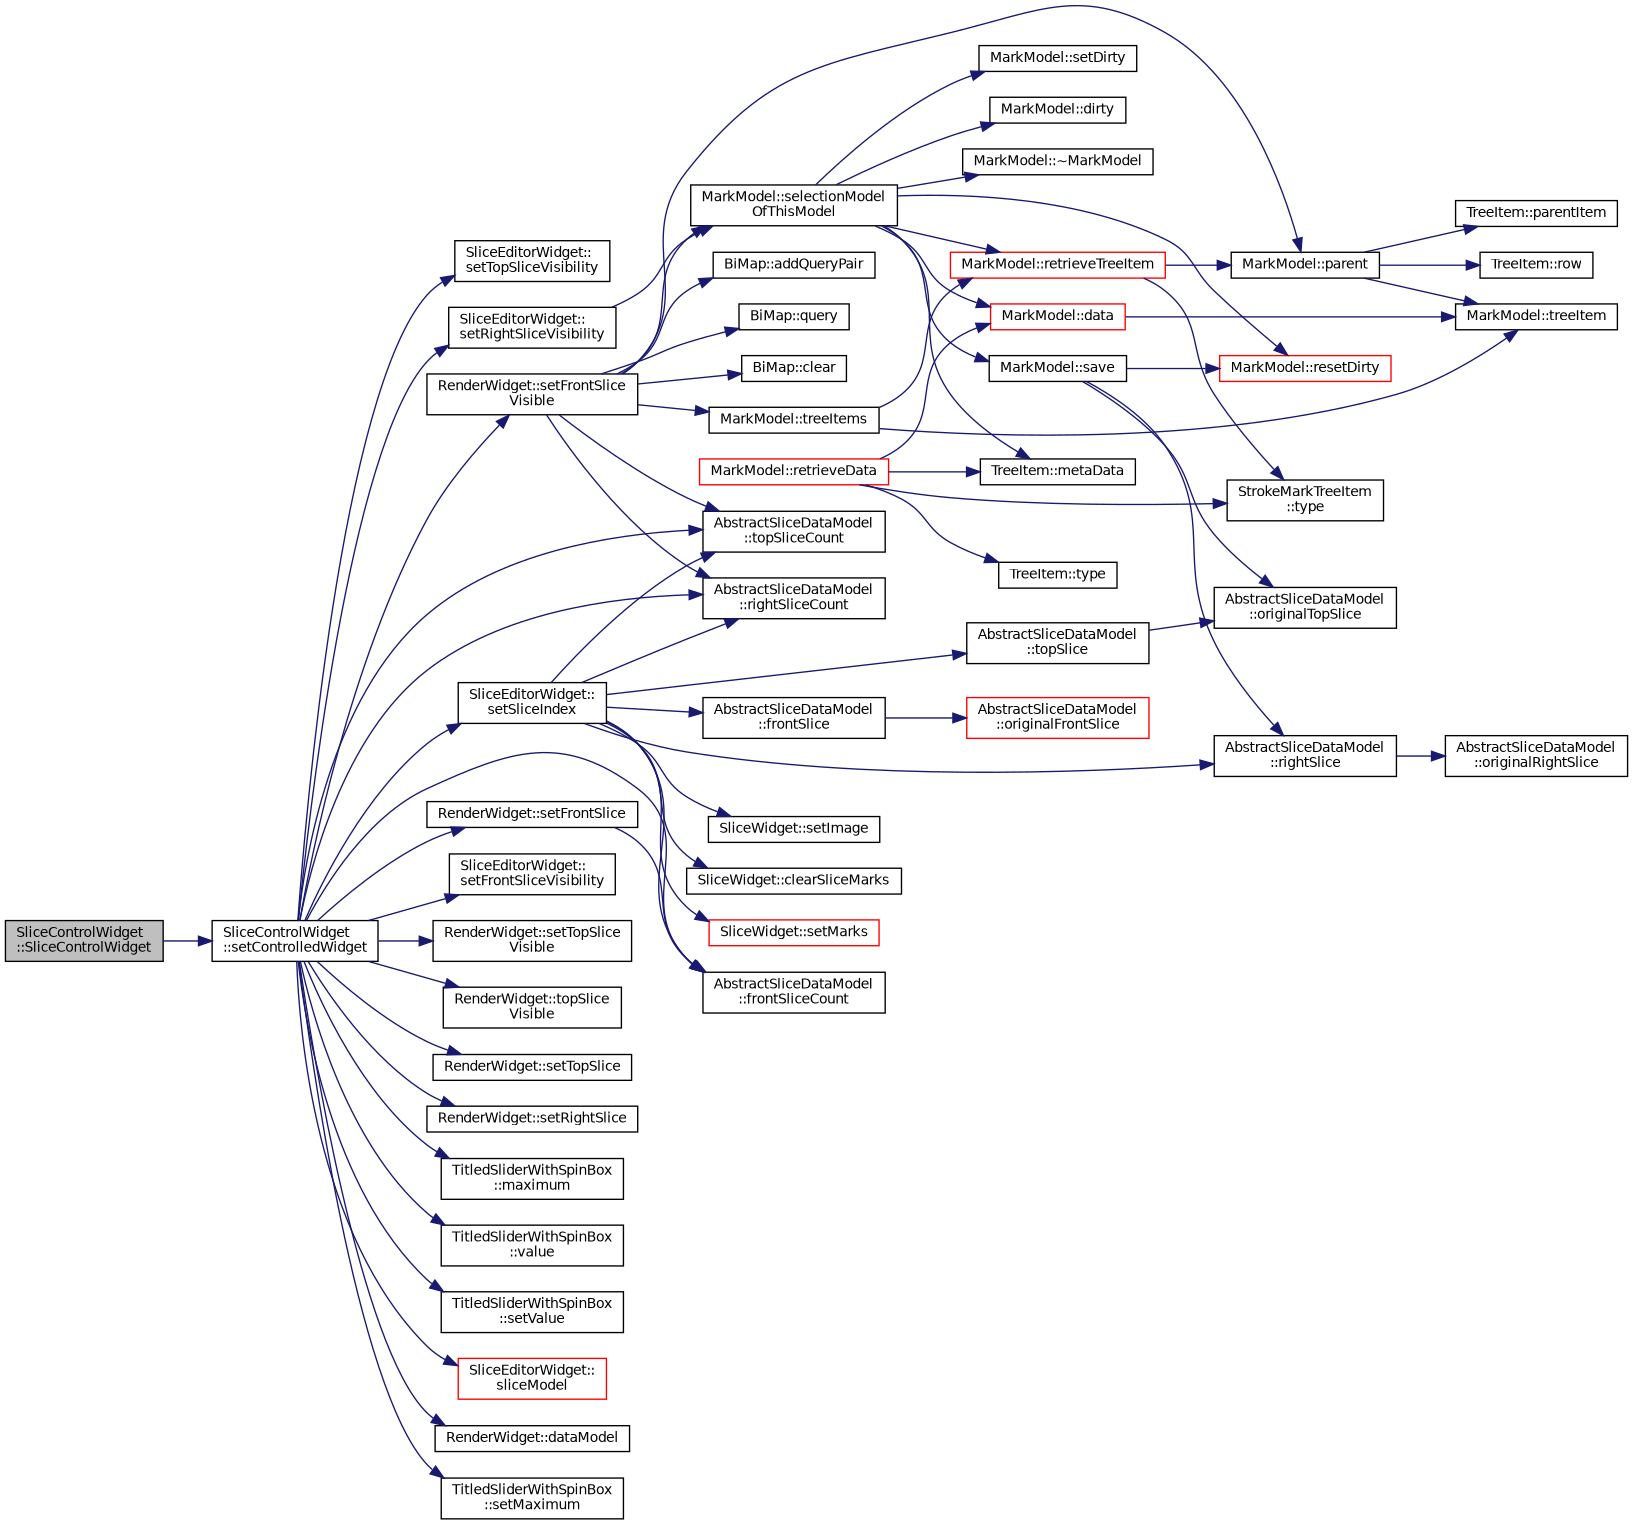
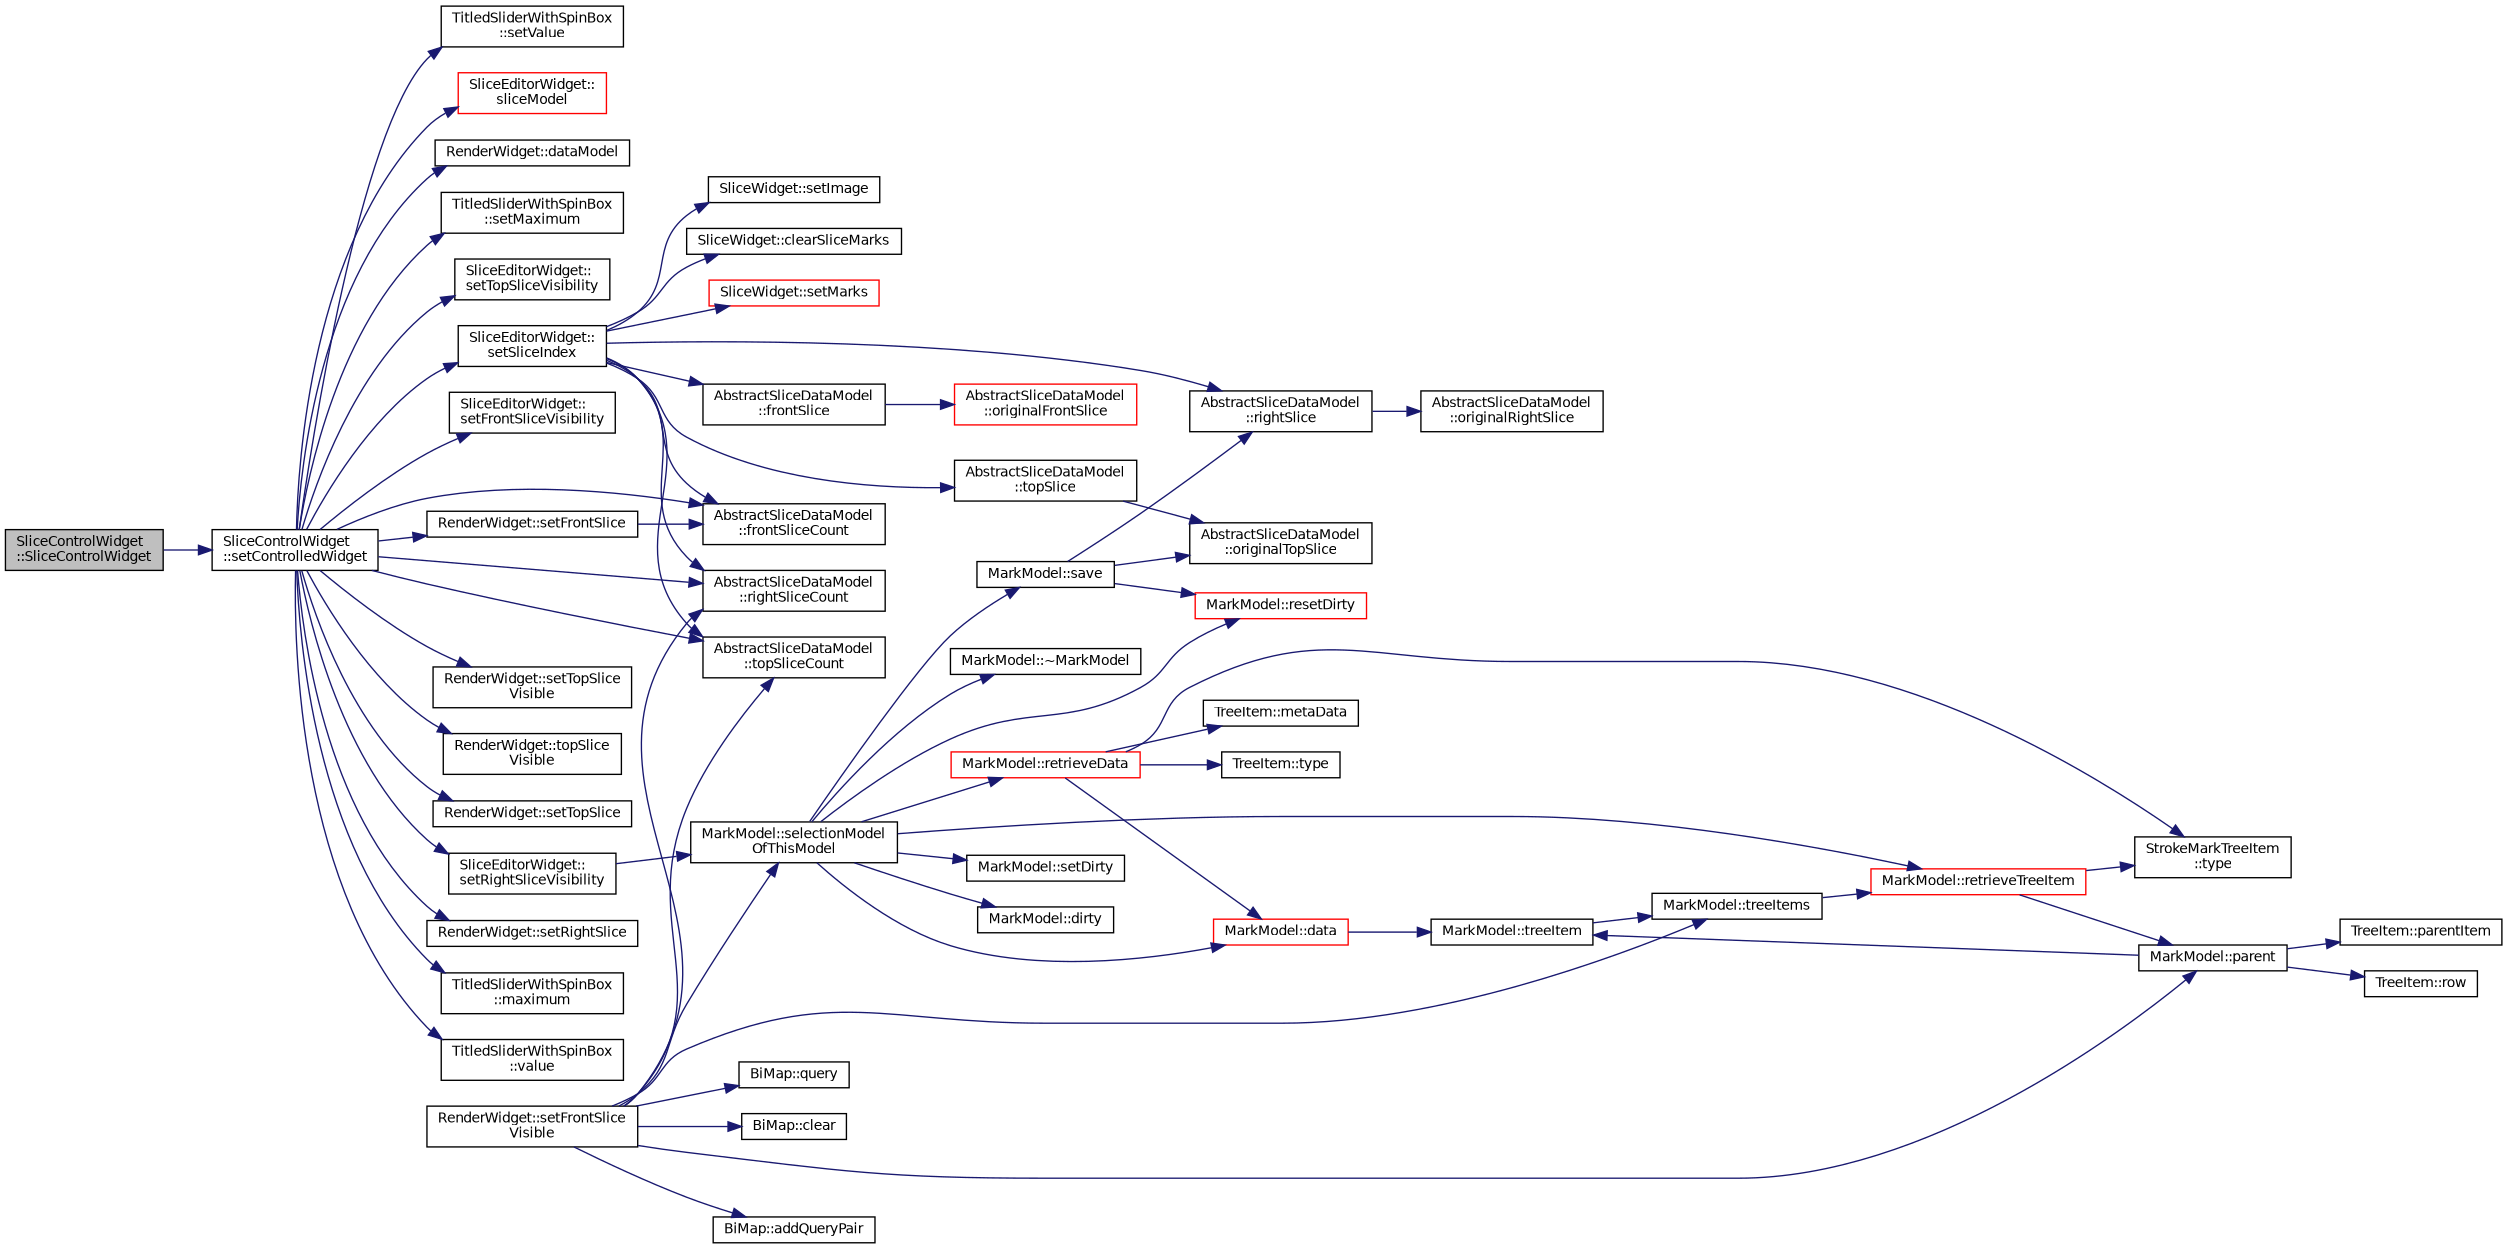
(940, 375) -> (925, 802)
(1202, 428) -> (1616, 920)
(367, 659) -> none
